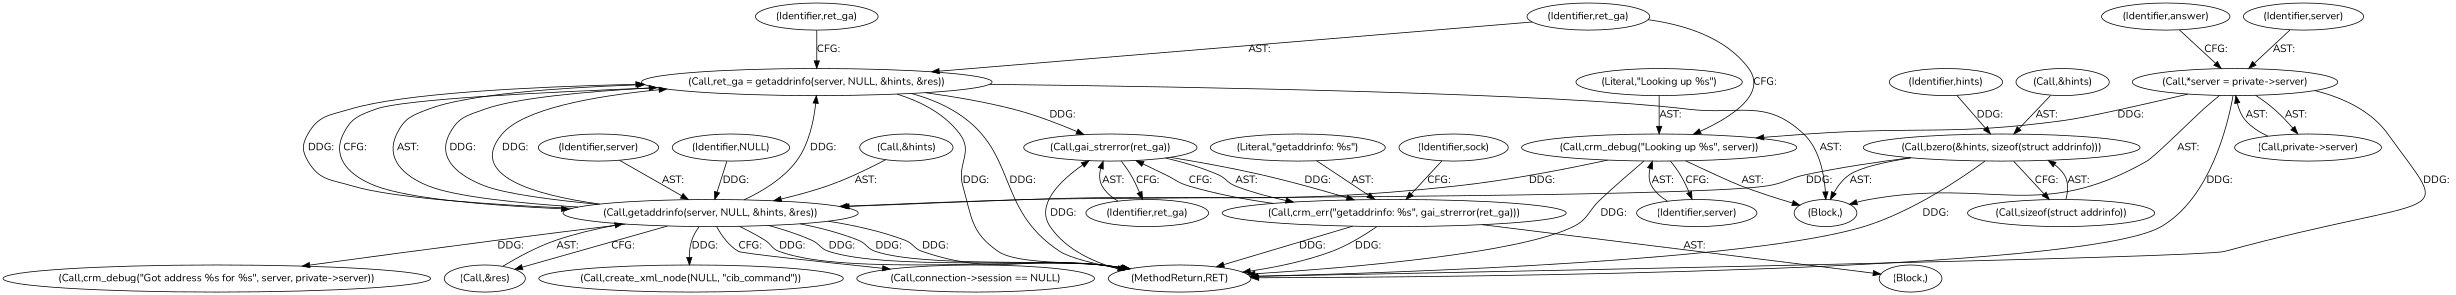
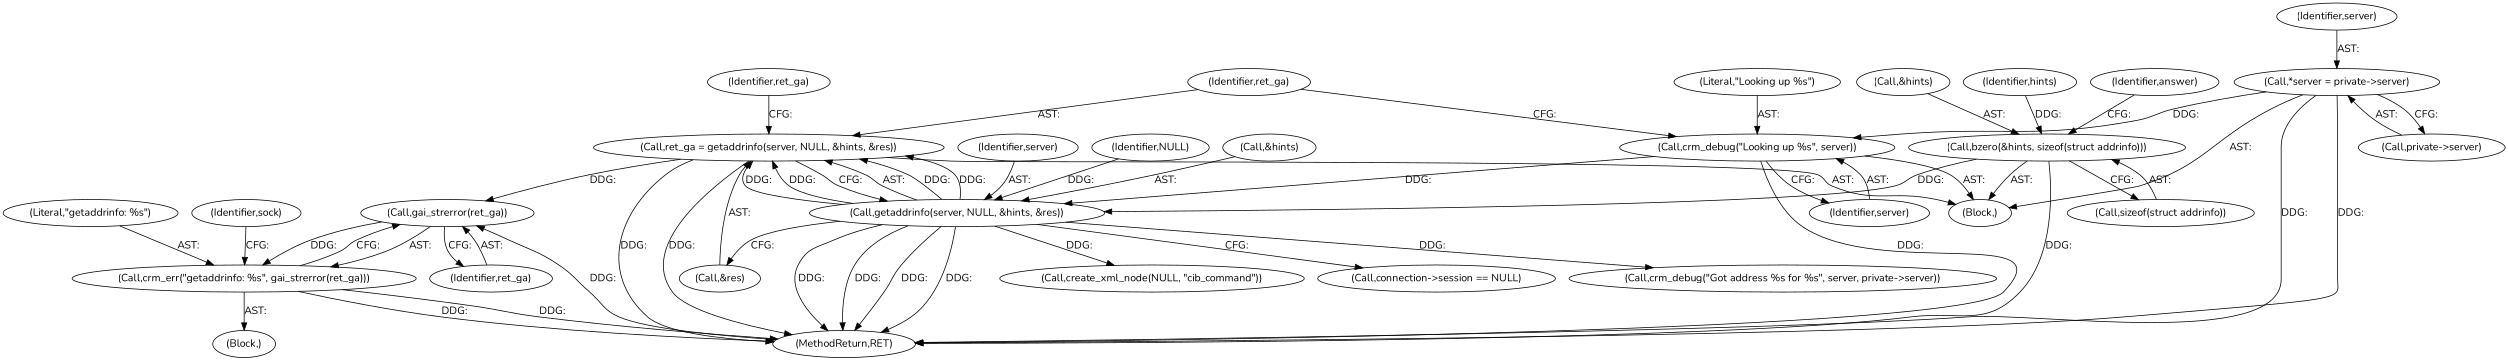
(2197, 47) -> (2105, 113)
(2297, 115) -> (2428, 115)
(557, 240) -> (725, 214)
